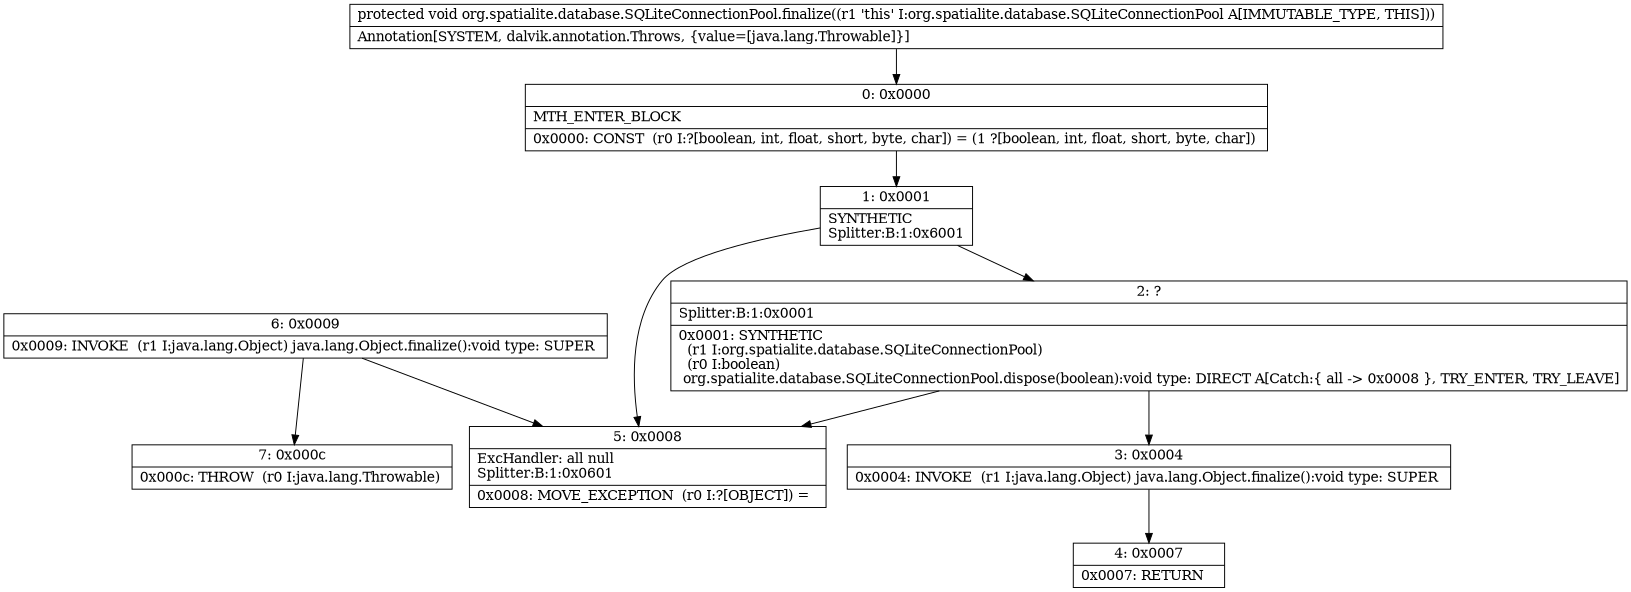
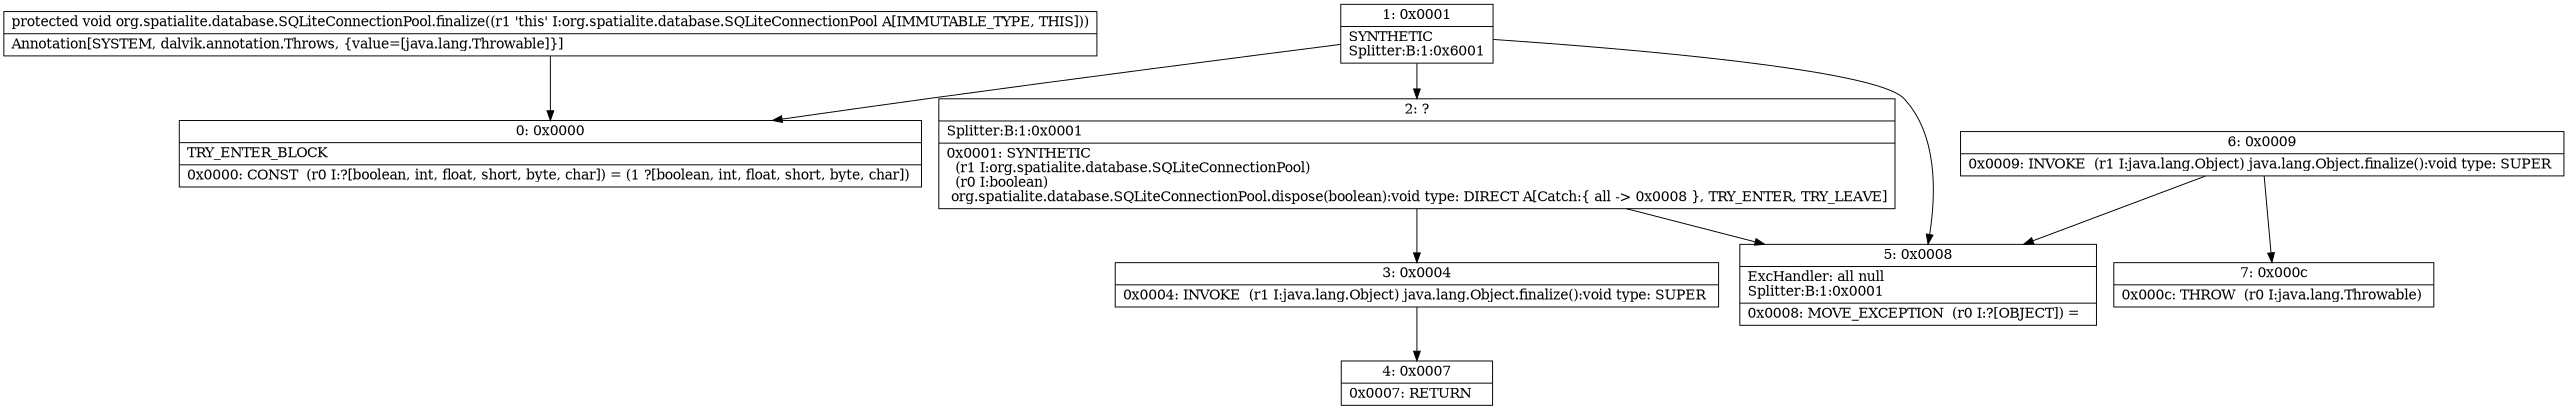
(607, 117) -> (257, 153)
(896, 164) -> (1061, 81)
(546, 474) -> (1816, 292)
